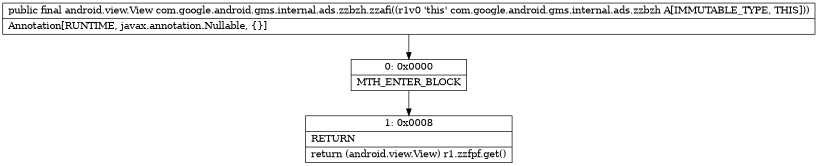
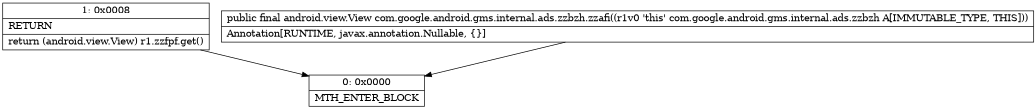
(409, 100) -> (251, 62)
